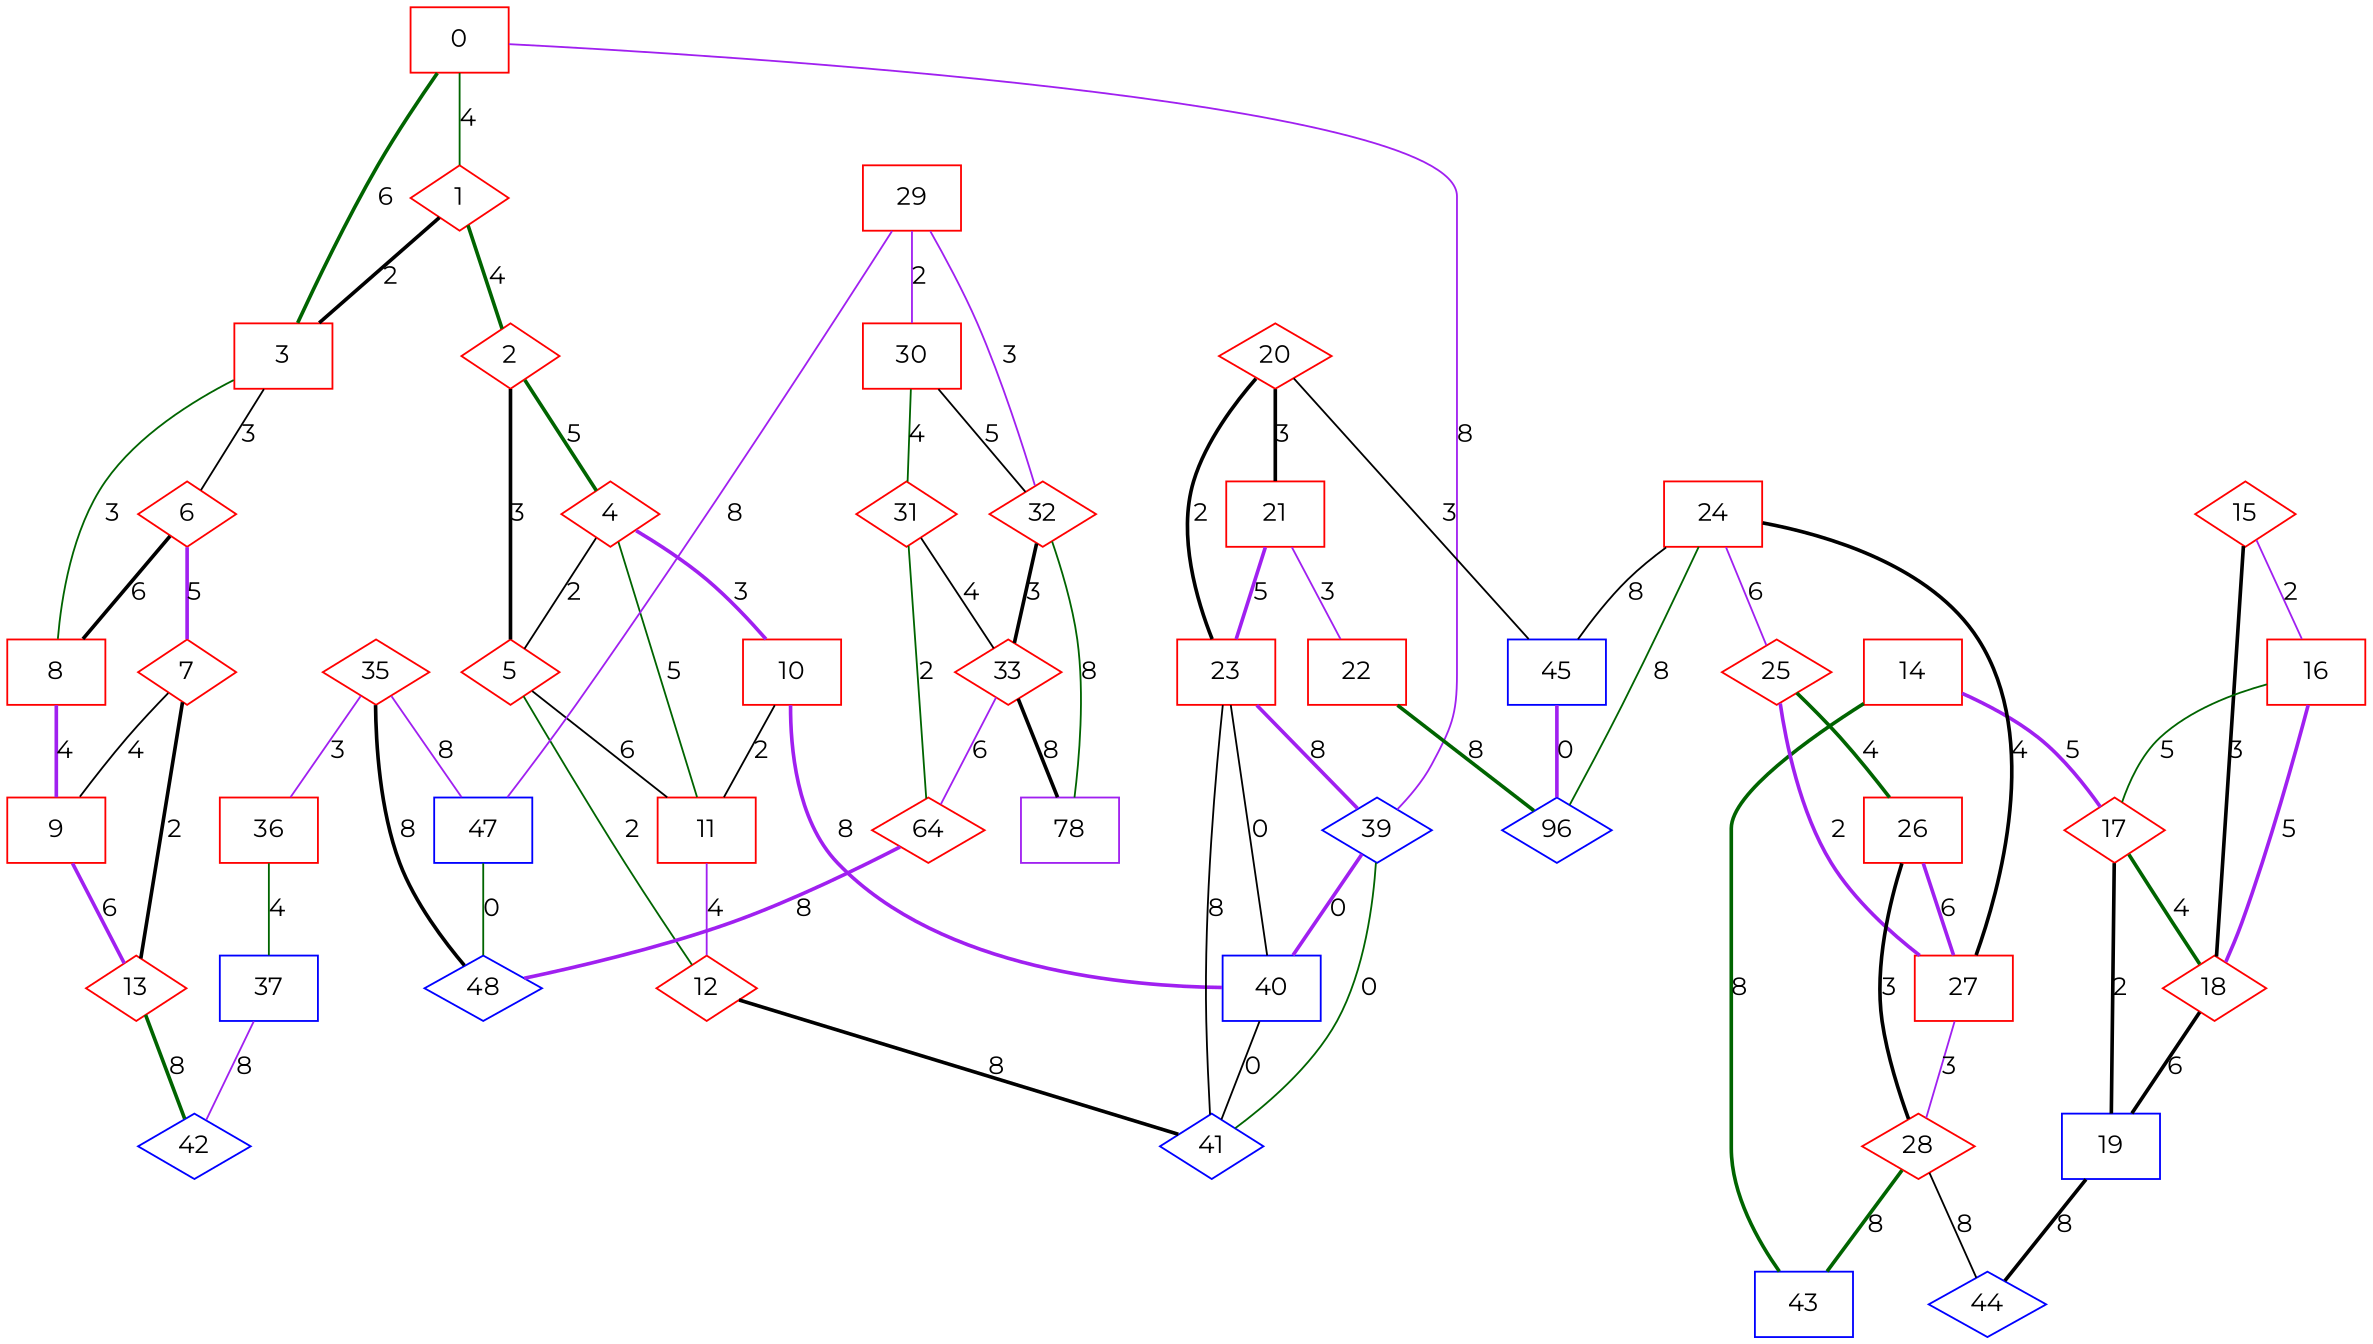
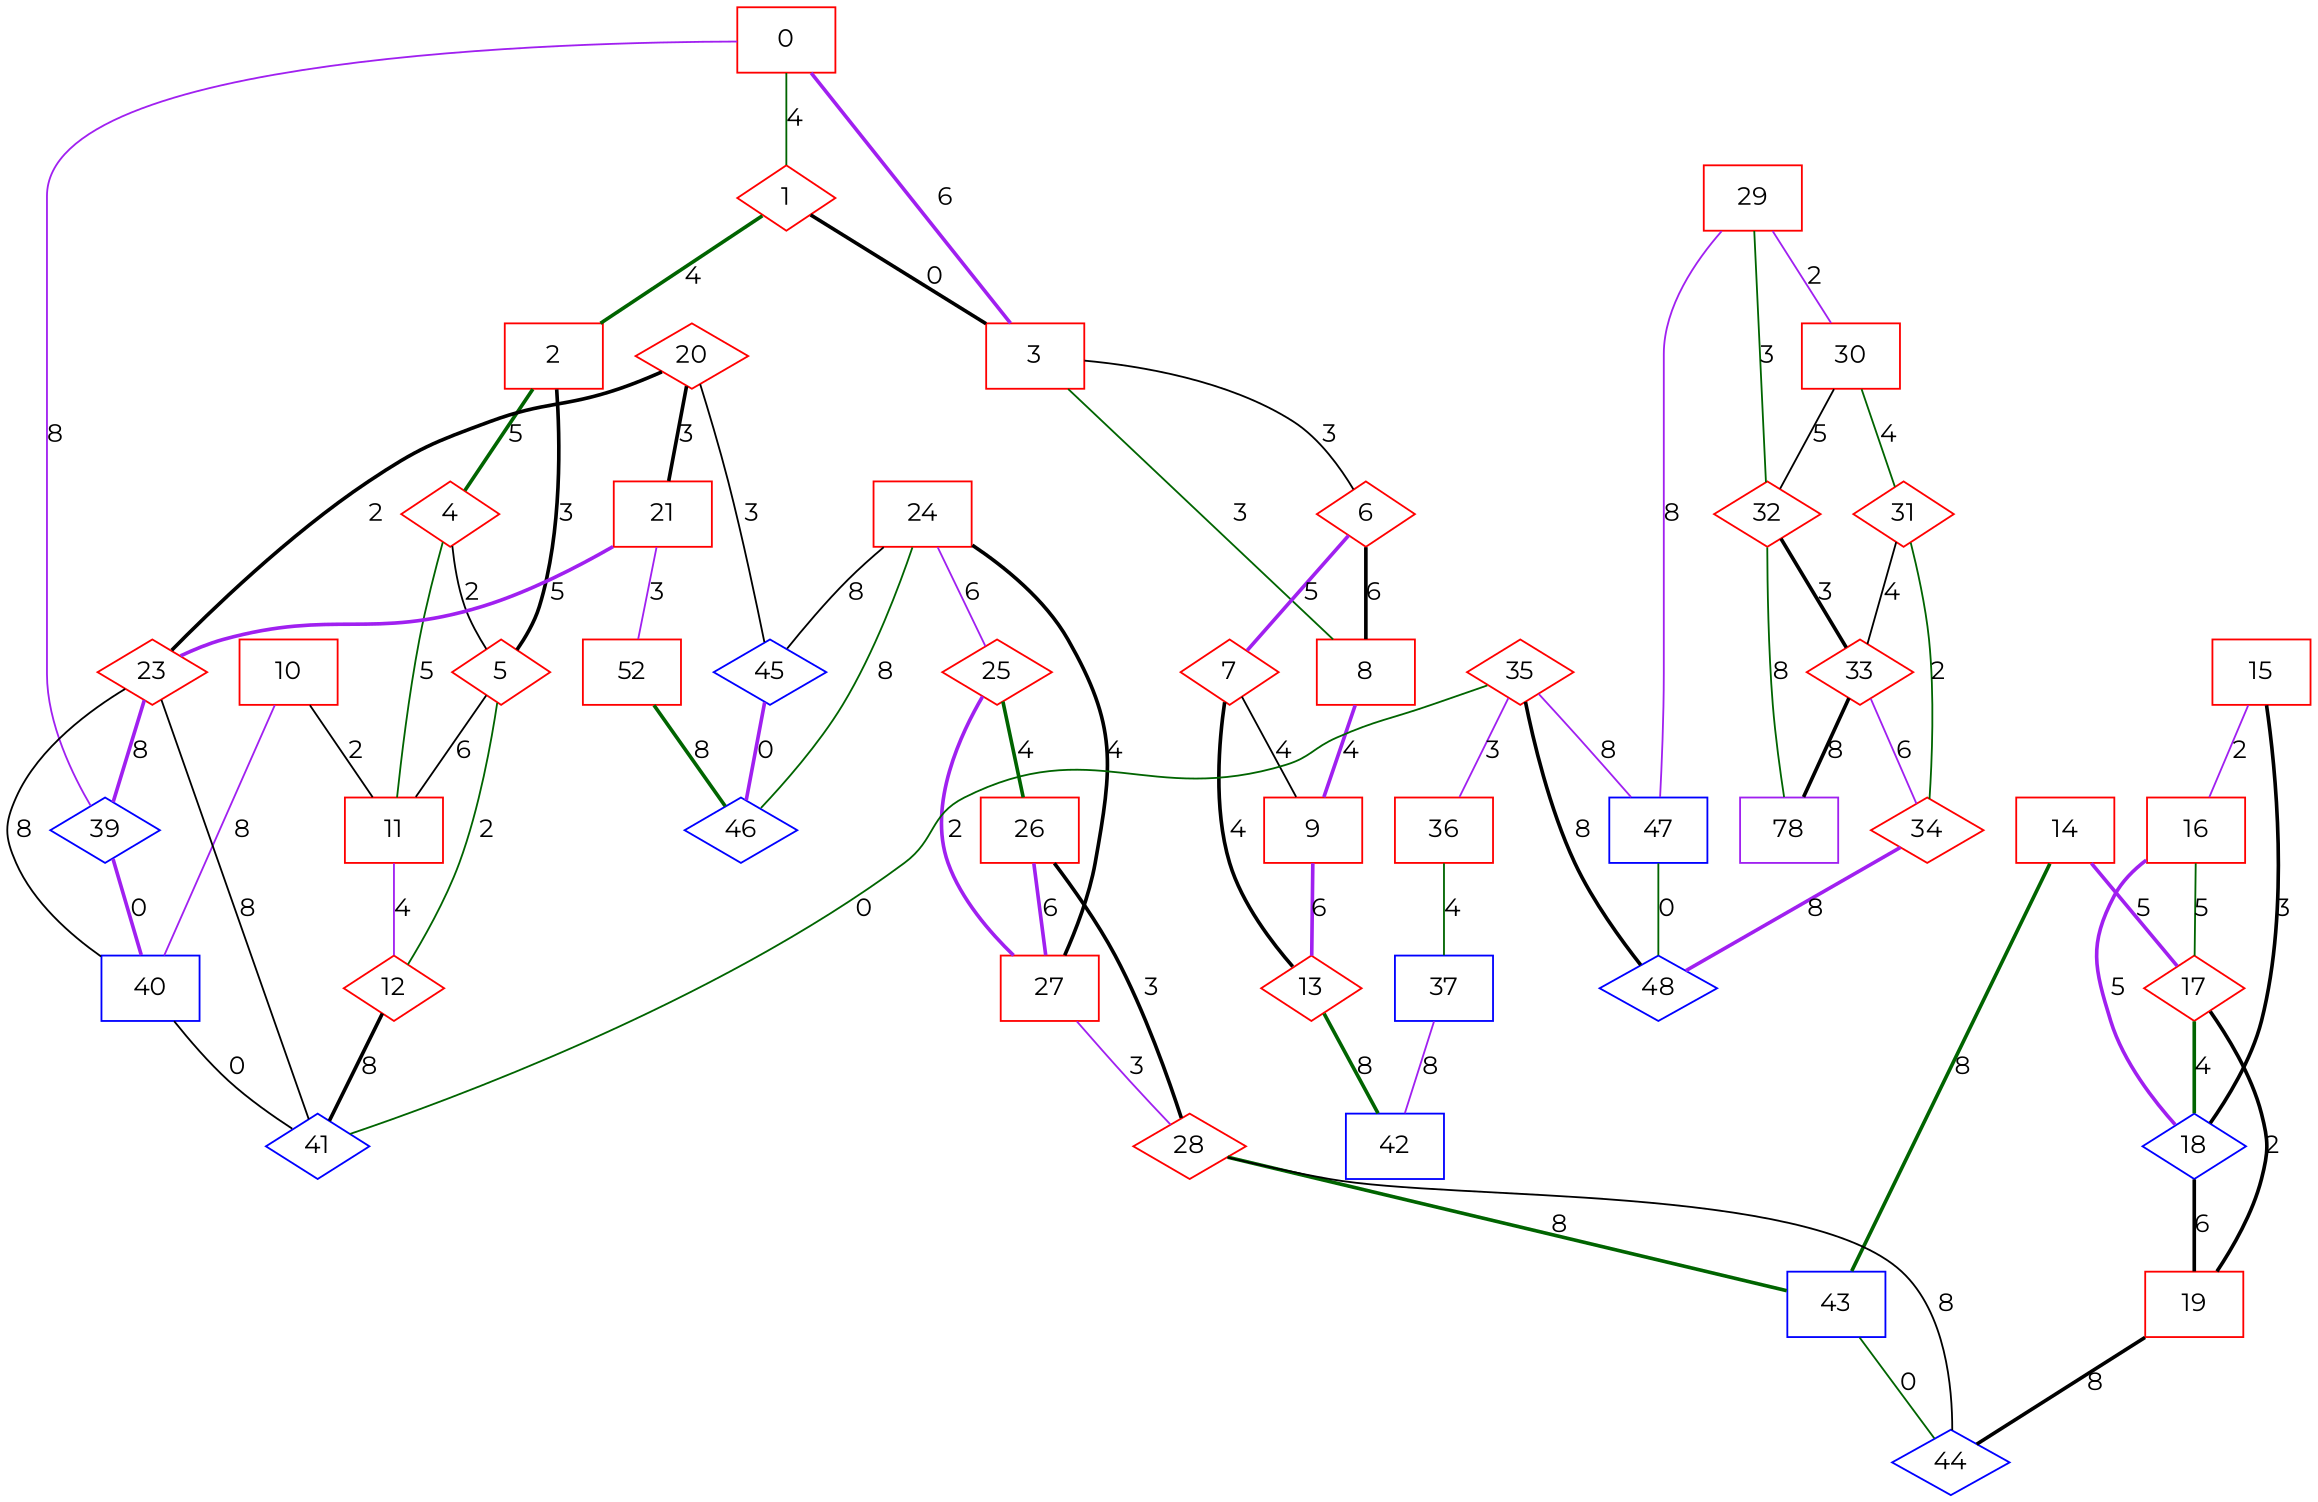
(362, 195) -> (911, 198)
(391, 277) -> (935, 277)
(990, 355) -> (1760, 357)
(510, 356) -> (554, 356)
(2245, 514) -> (2261, 672)
(706, 579) -> none
(1226, 672) -> (152, 672)
(1357, 672) -> (632, 672)
(1557, 672) -> (770, 672)
(175, 830) -> (1239, 830)
(928, 830) -> (1927, 830)
(1261, 830) -> (25, 830)
(1557, 830) -> (741, 830)
(938, 932) -> (220, 830)
(2215, 988) -> (2194, 1146)
(1340, 1014) -> (910, 858)
(194, 1146) -> (1395, 1146)
(2111, 1146) -> (2194, 1304)
none -> (1897, 1388)
